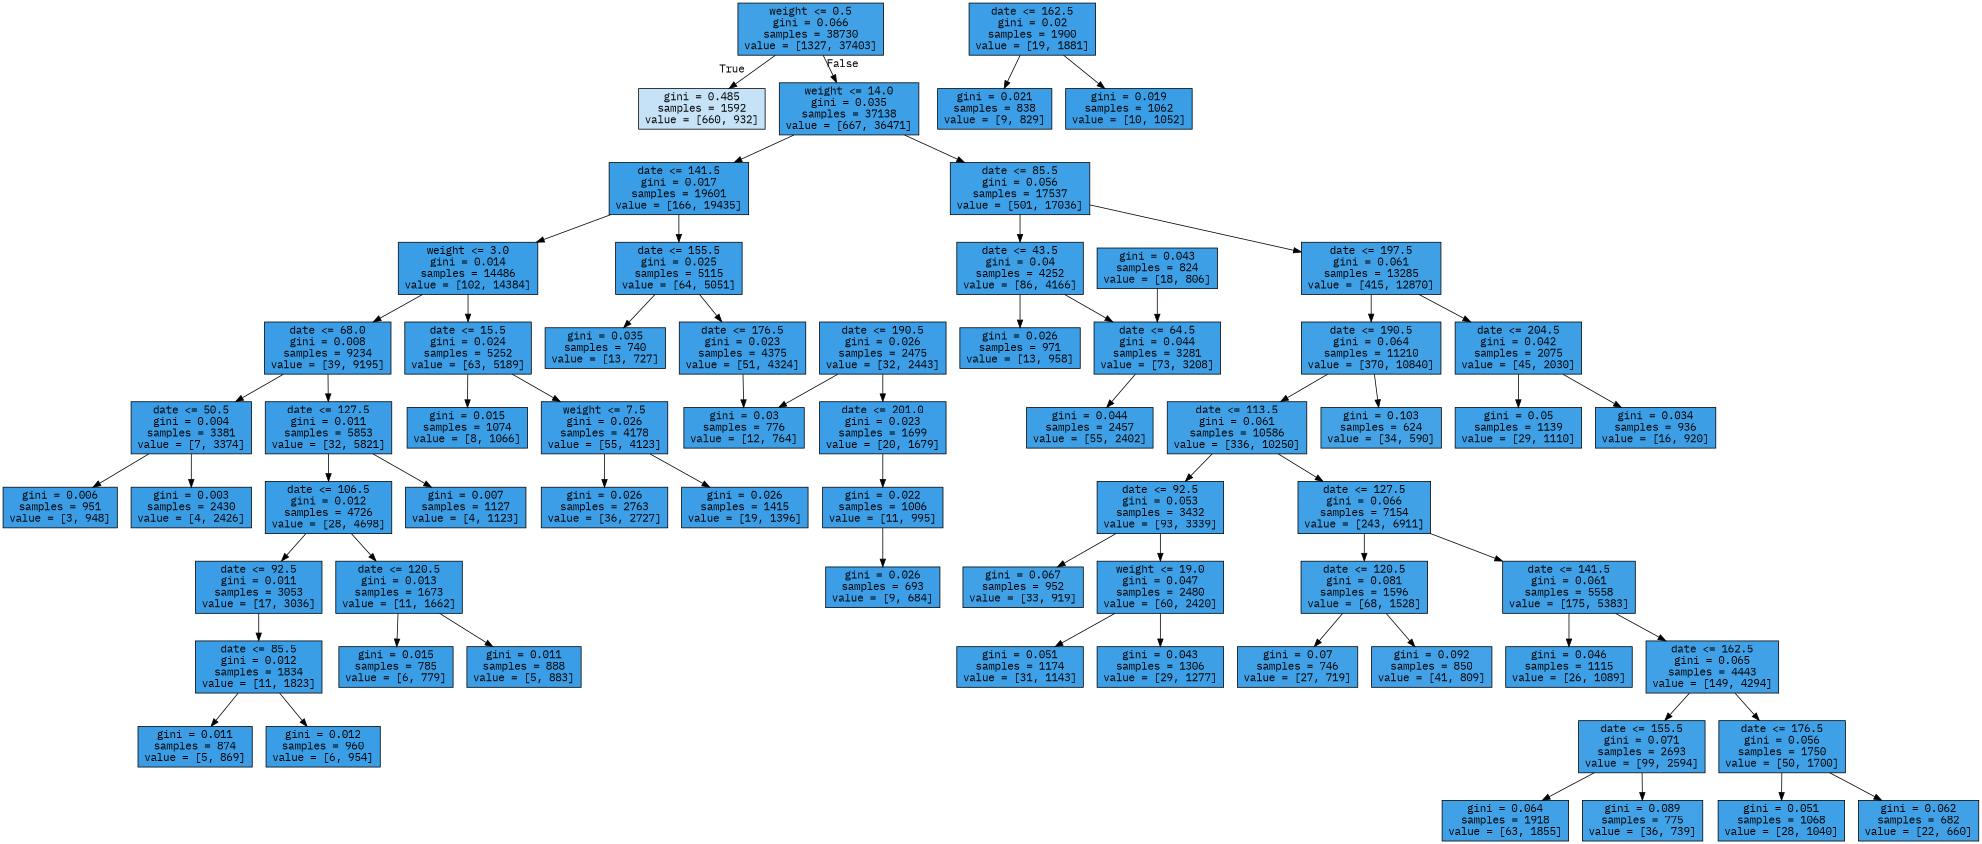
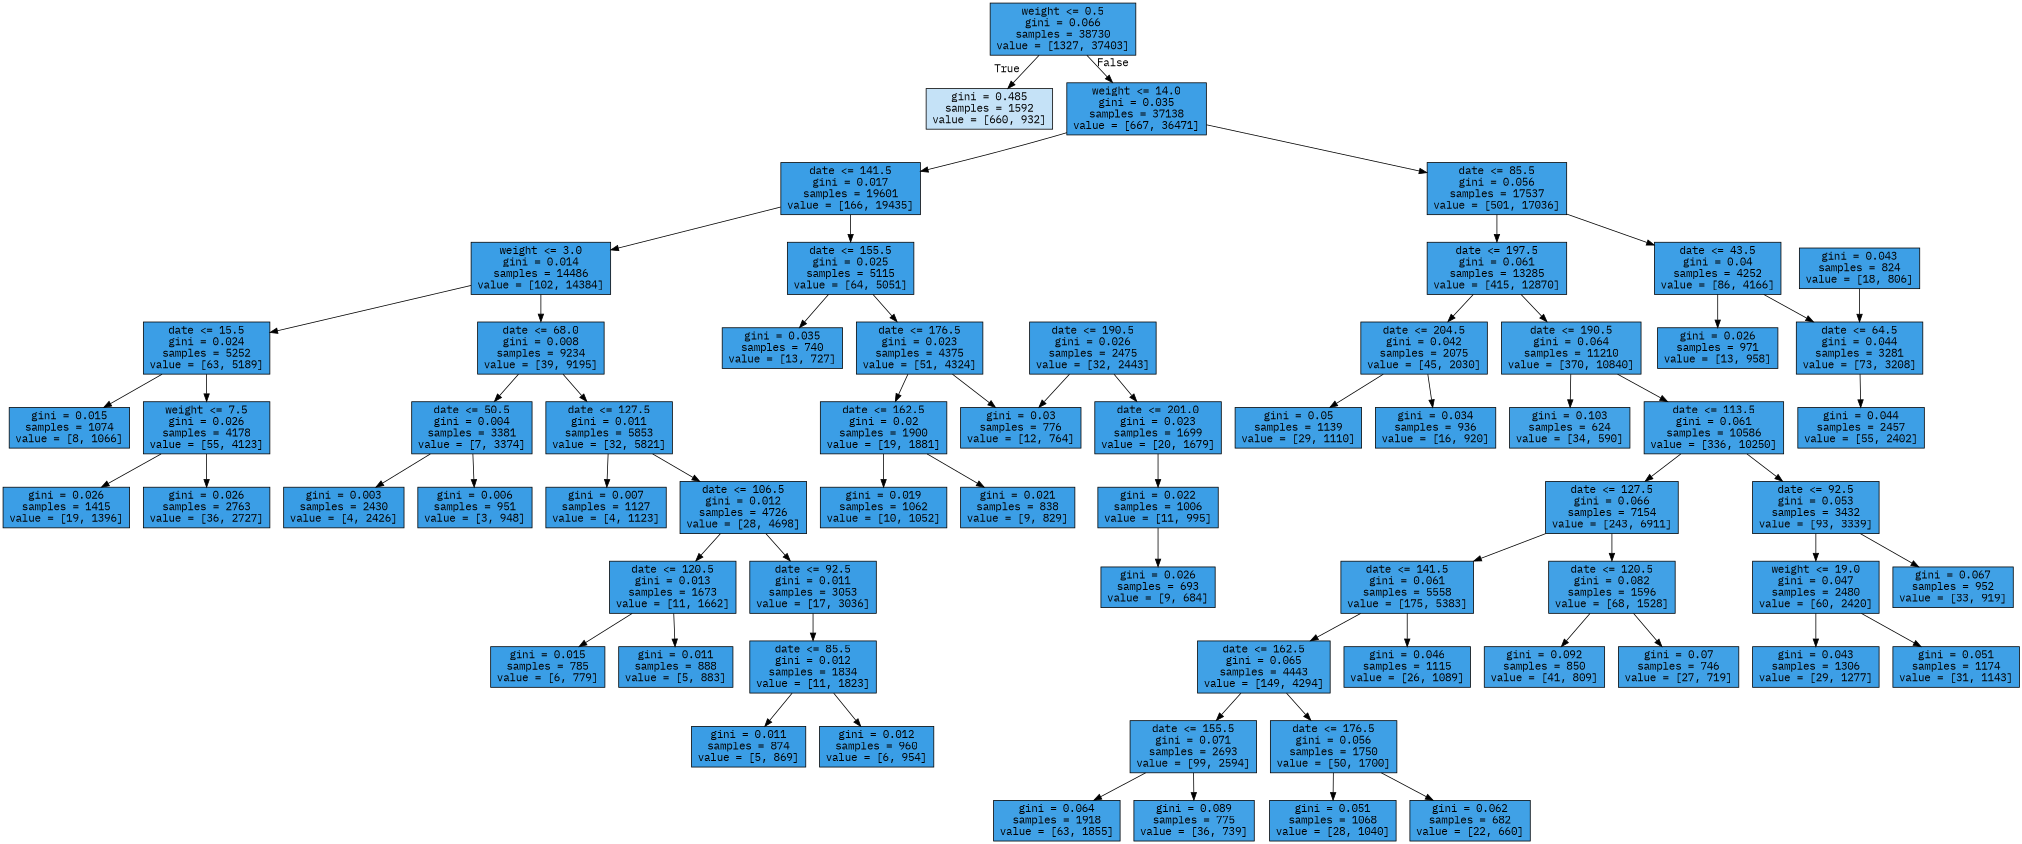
none -> (903, 384)
(1364, 587) -> (1612, 587)
